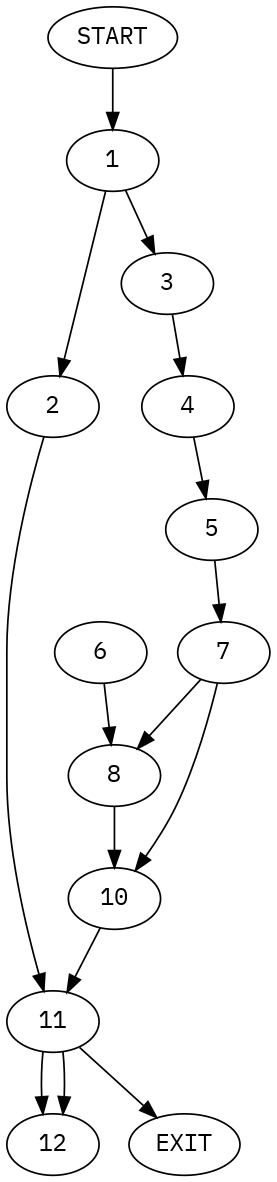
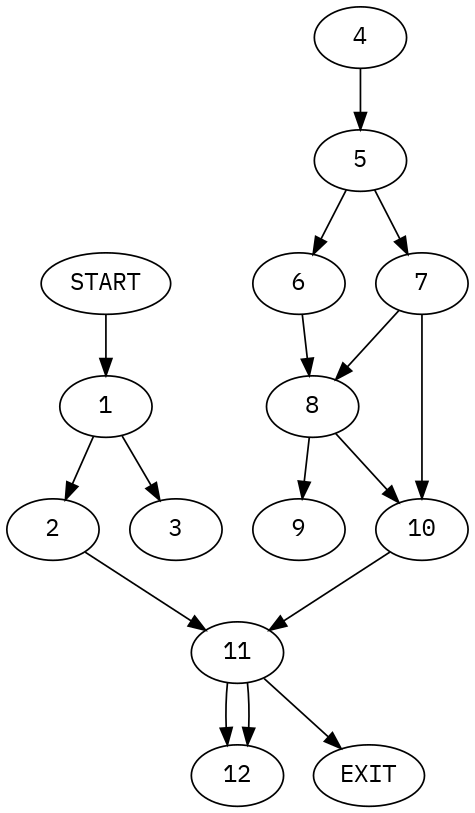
none -> (334, 214)
(176, 336) -> none
none -> (299, 530)
